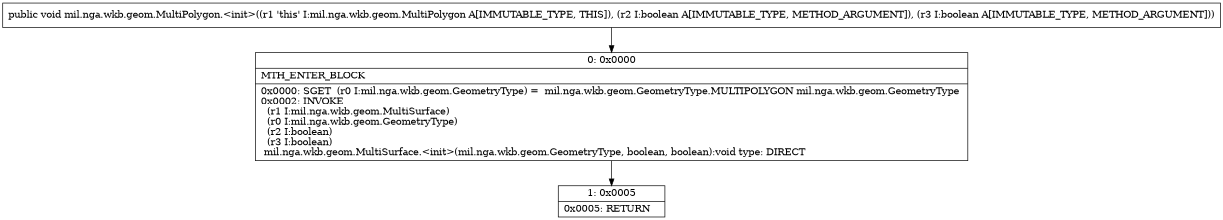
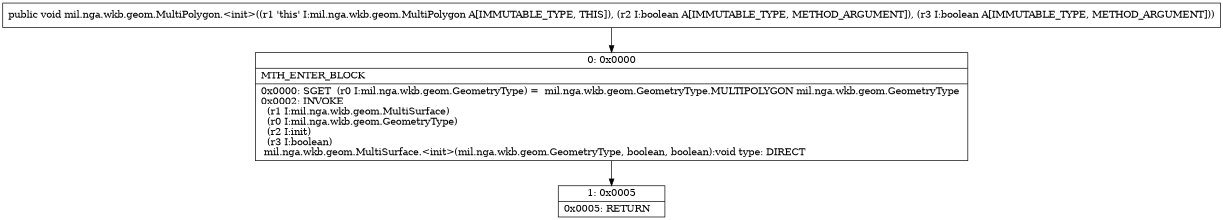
(297, 132) -> (286, 132)
